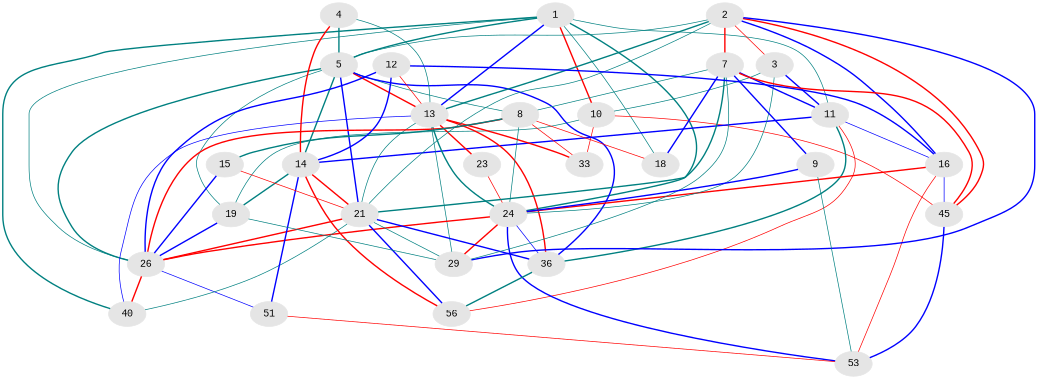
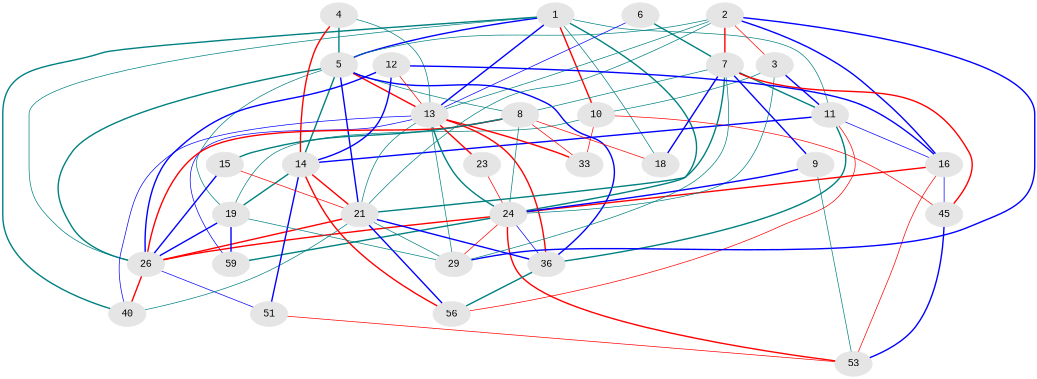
none -> (640, 15)
(445, 33) -> (445, 33)
(584, 64) -> (584, 64)
(904, 75) -> none
(781, 92) -> (781, 92)
(481, 239) -> (481, 239)
none -> (231, 264)
(648, 327) -> (648, 327)
